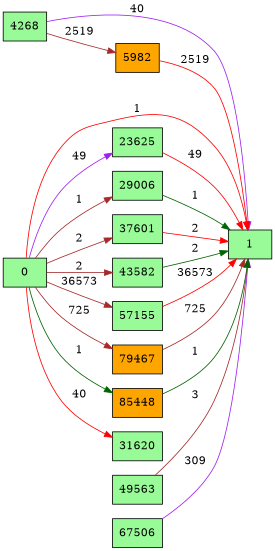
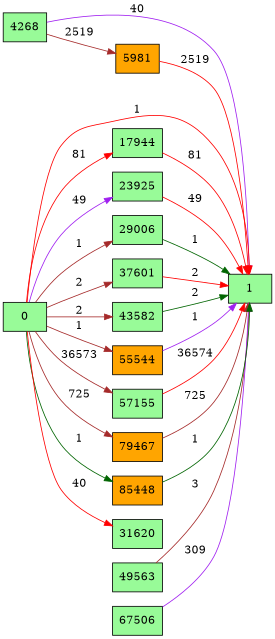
(138, 58) -> (138, 59)
(138, 142) -> (138, 187)
none -> (138, 143)
(195, 273) -> (195, 353)
none -> (138, 360)
